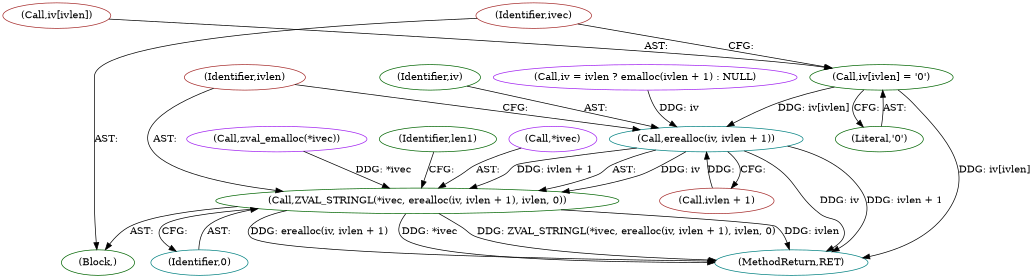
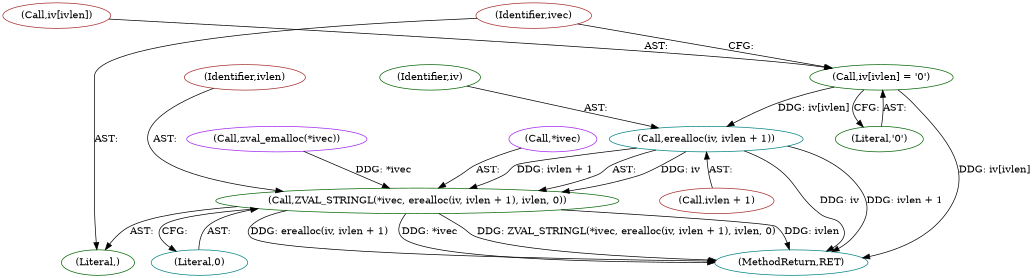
(645, 77) -> none
(464, 107) -> none
(438, 139) -> none
(739, 166) -> none
(722, 170) -> (722, 170)
(98, 263) -> (98, 263)
(199, 263) -> (199, 263)
